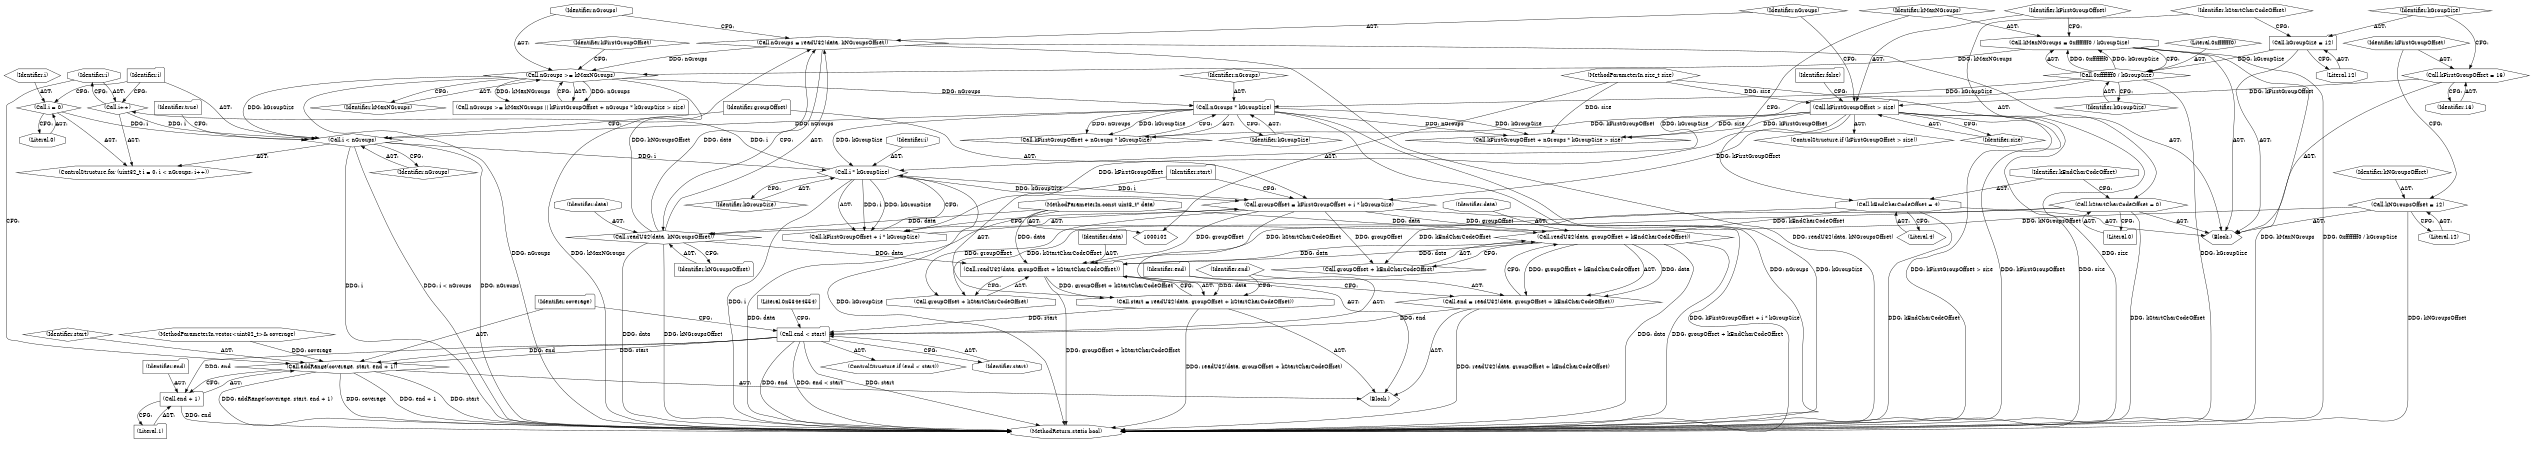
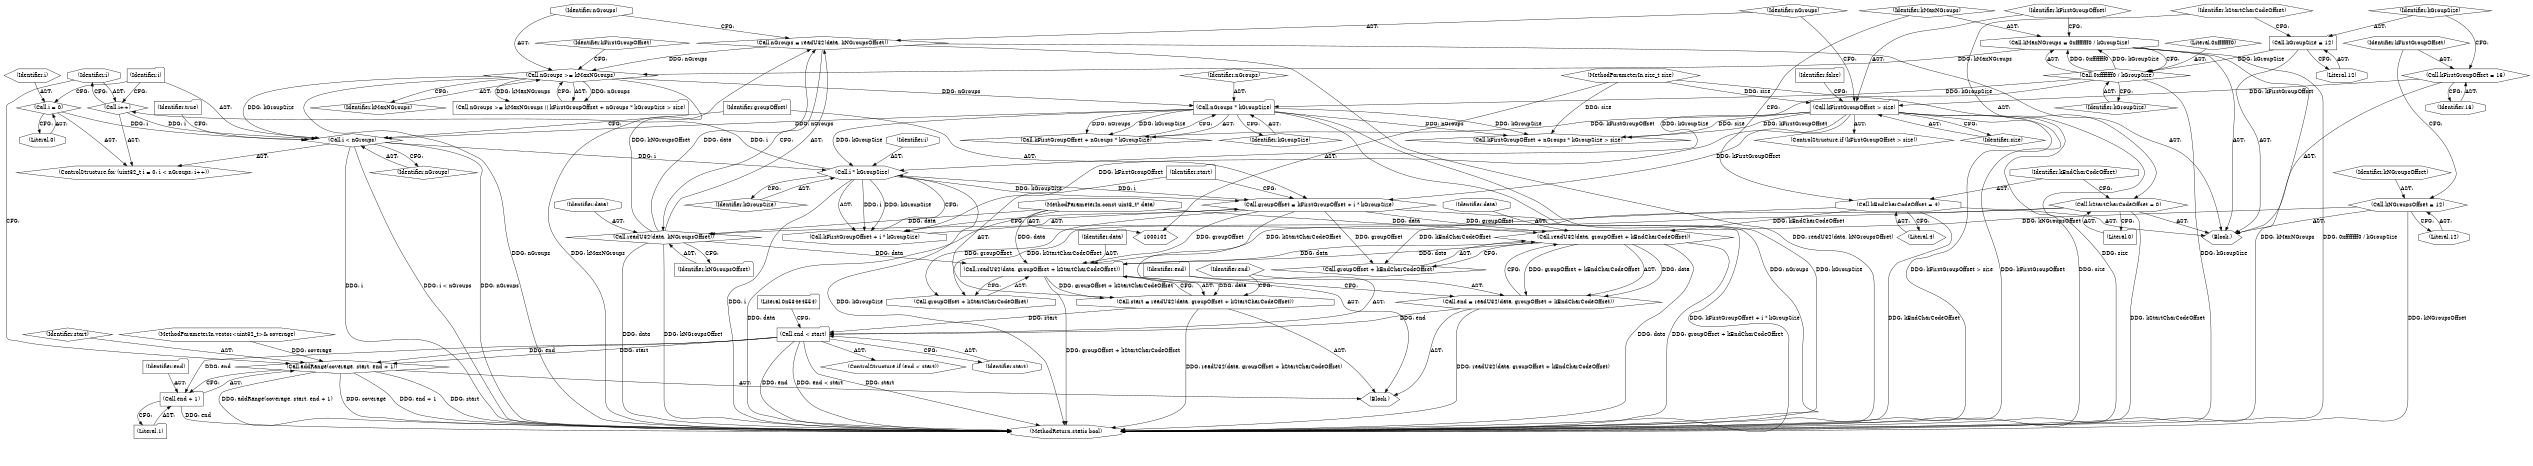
(565, 302) -> none
